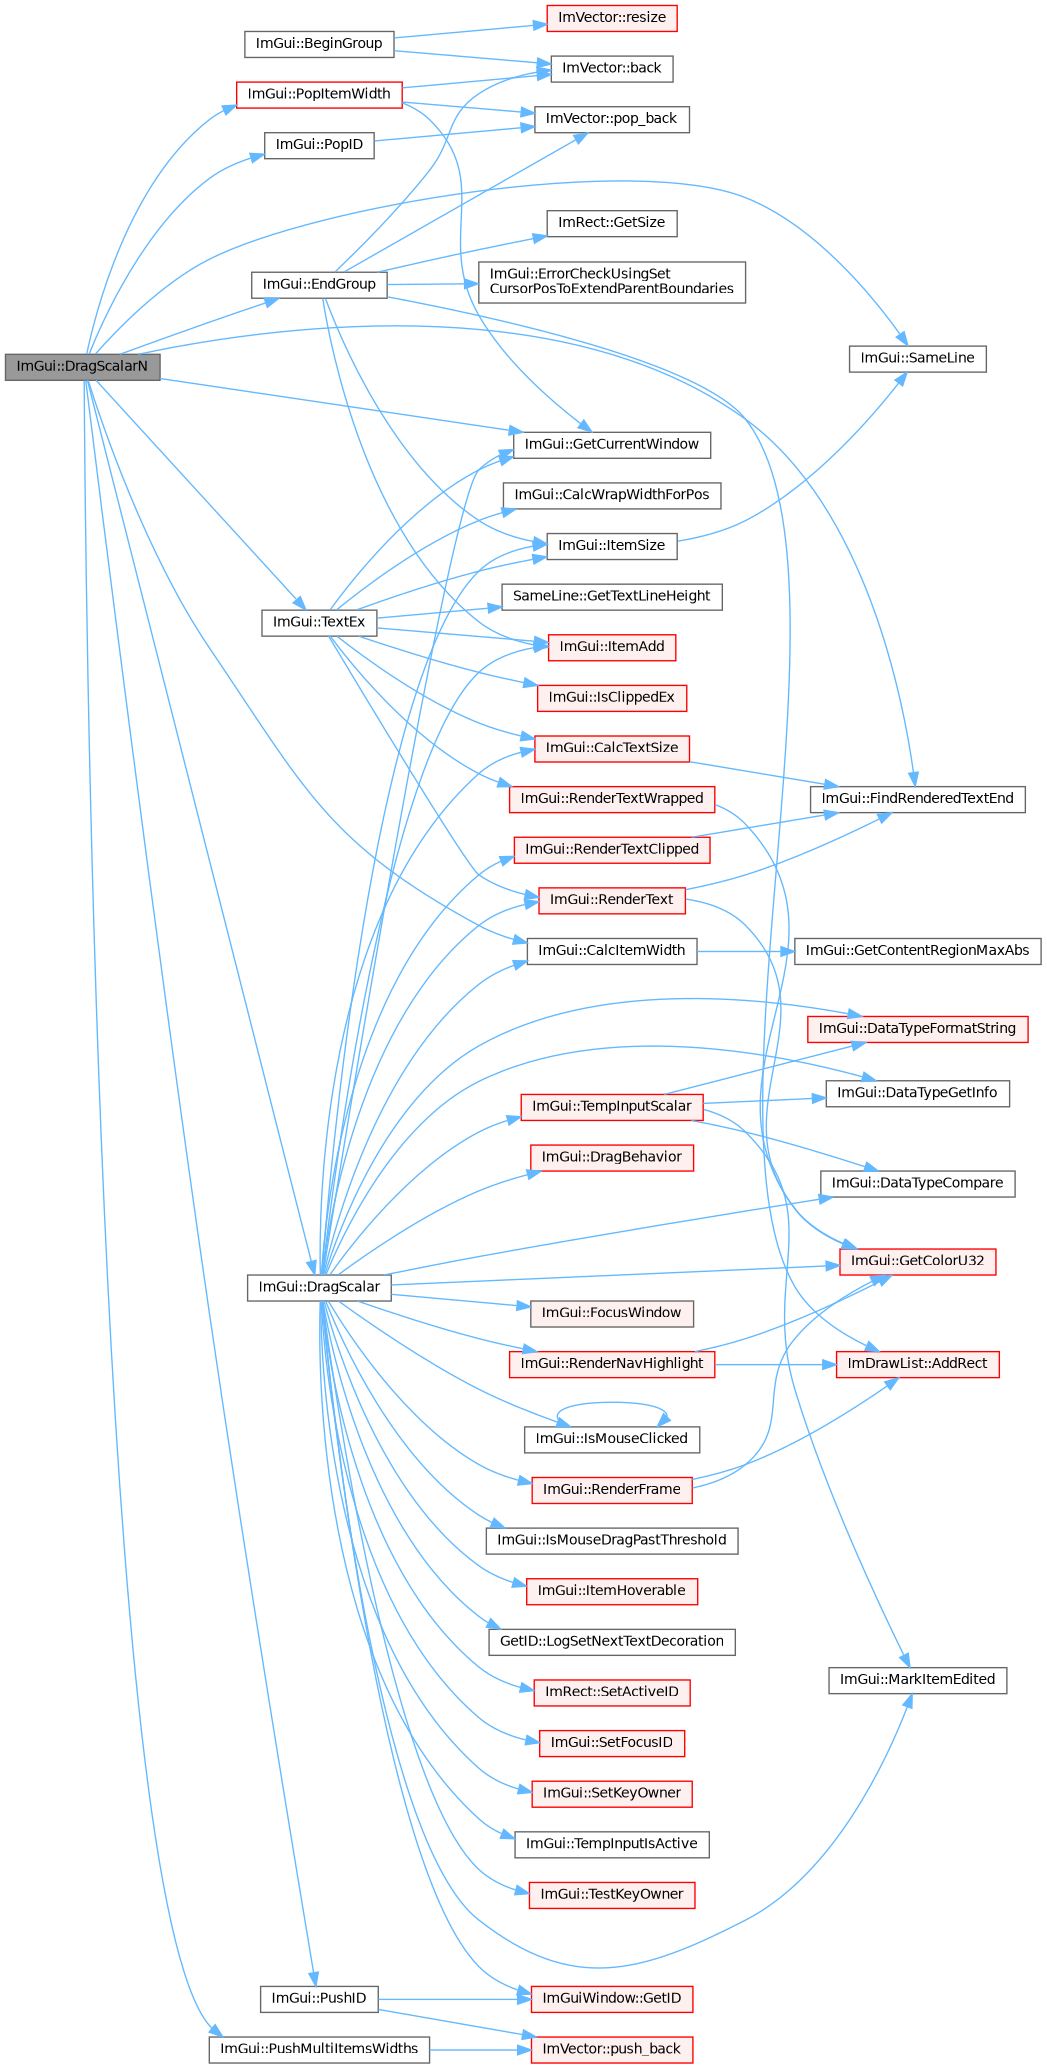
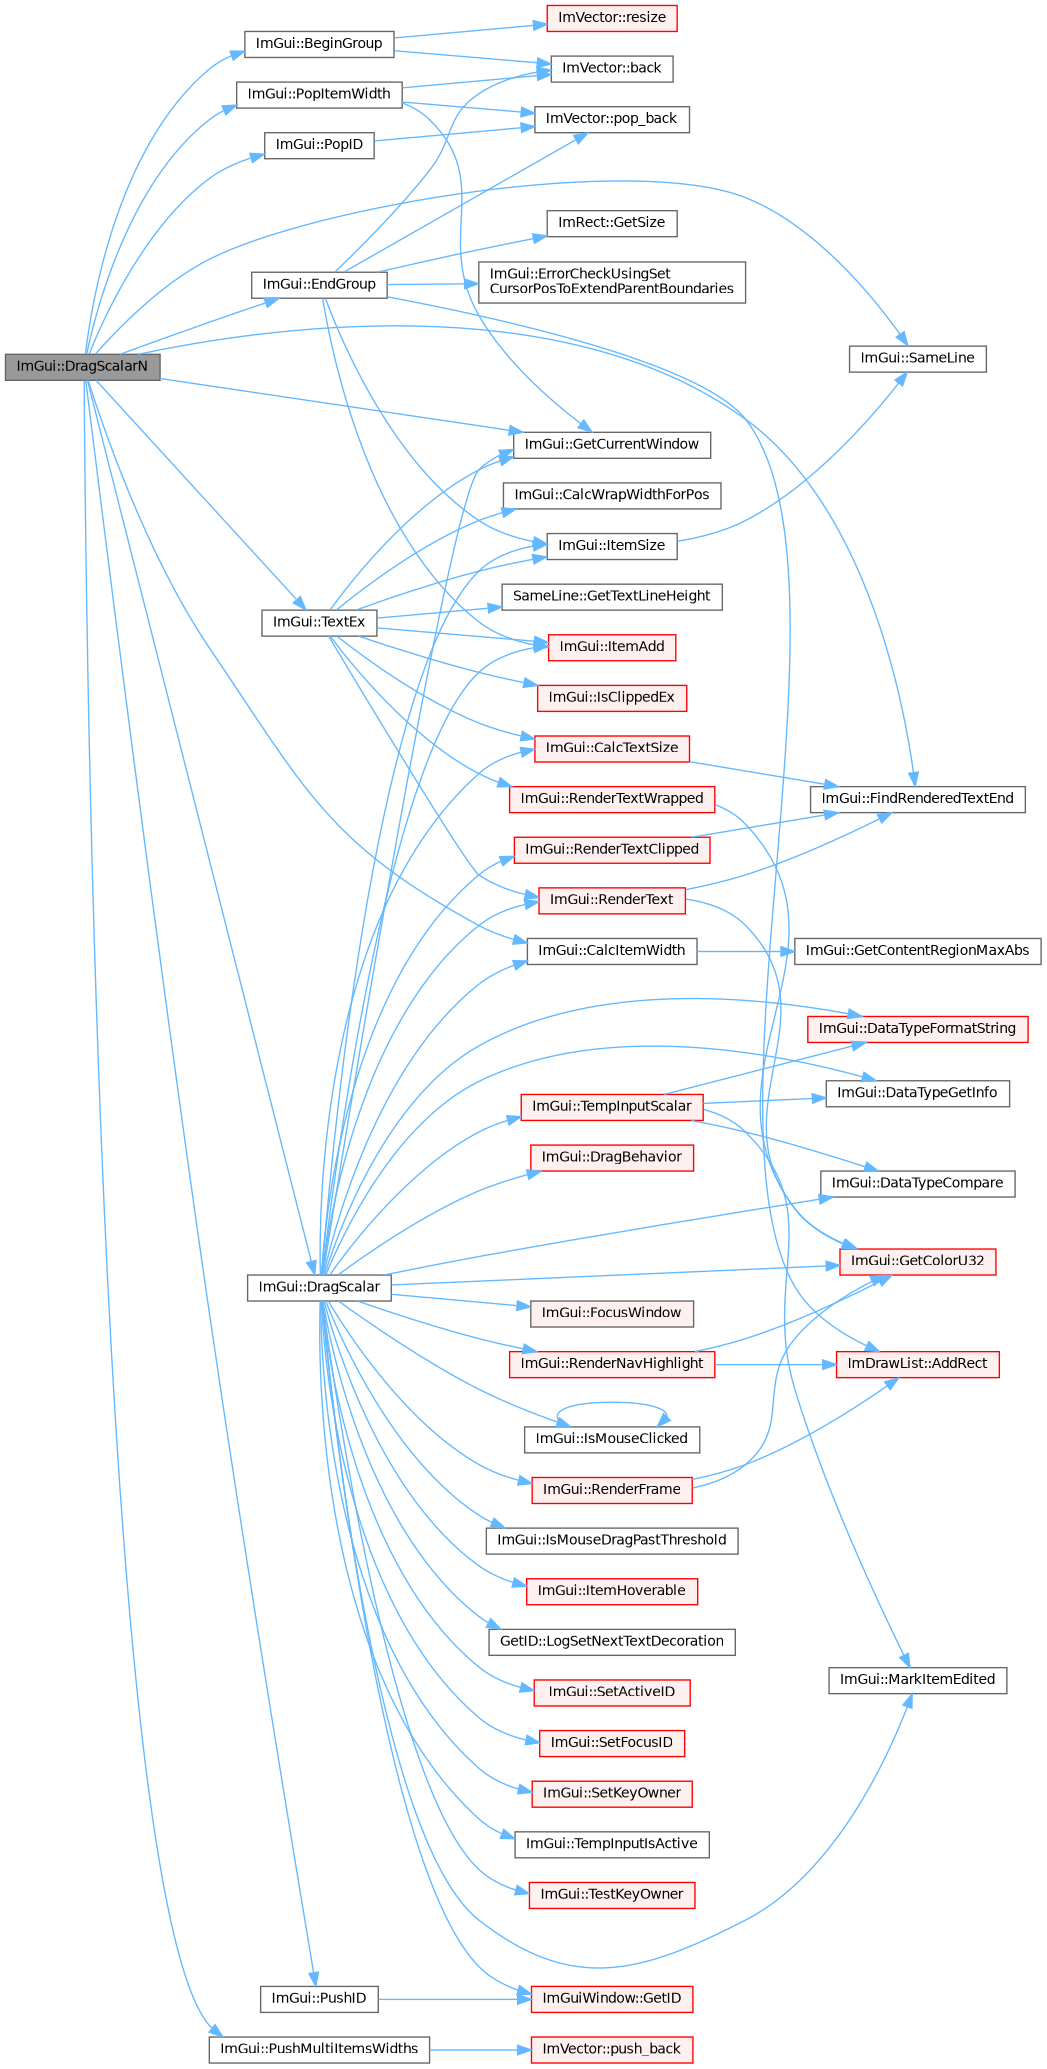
(319, 95) -> (319, 95)
none -> (128, 188)
(612, 1693) -> (612, 1693)
(451, 2022) -> none
